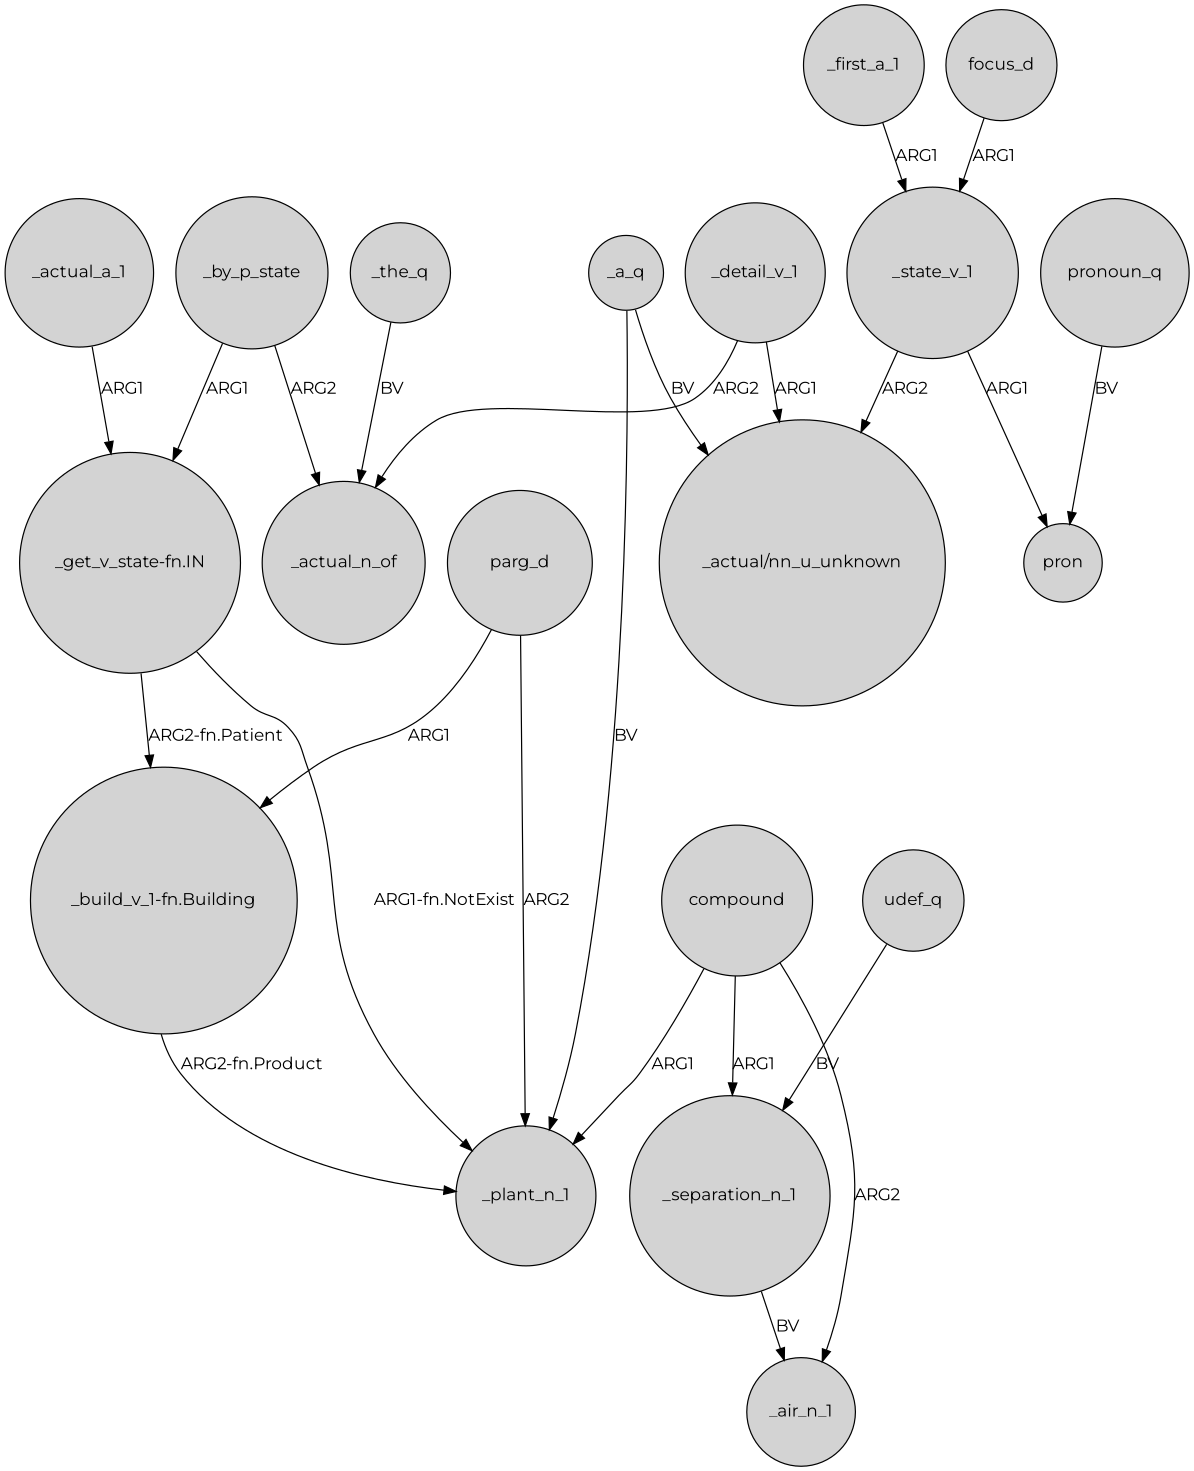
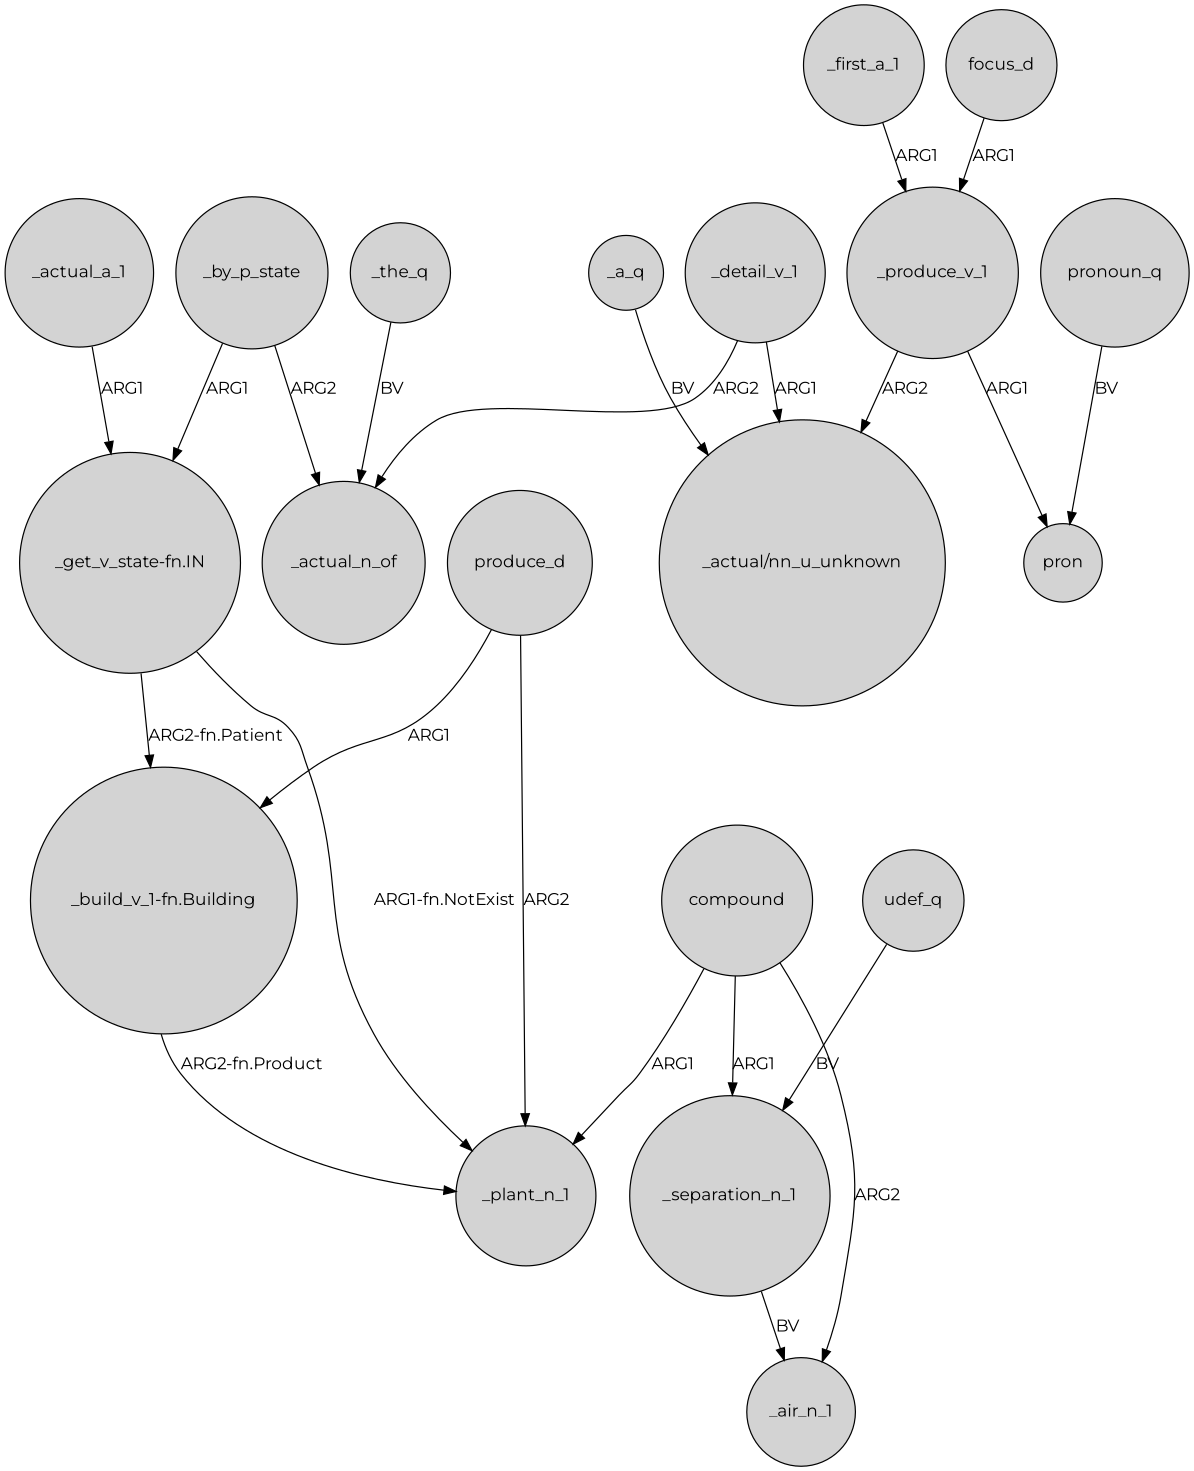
(933, 273) -> (933, 273)
(520, 563) -> (520, 563)
(615, 717) -> none
